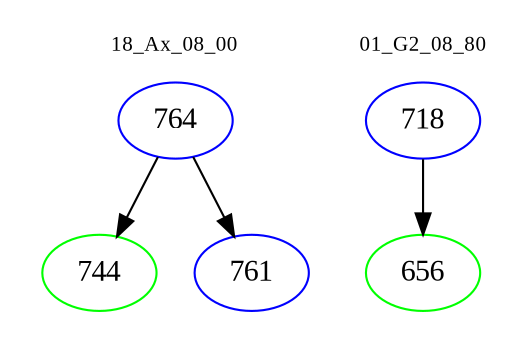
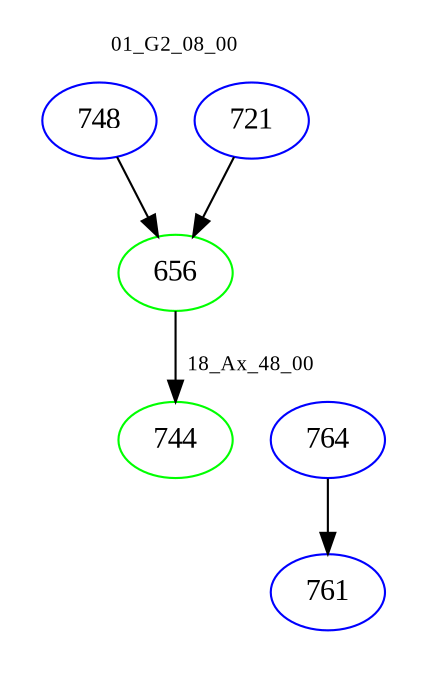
(176, 45) -> (252, 365)
(424, 45) -> (176, 45)
none -> (252, 121)
(423, 121) -> (99, 121)
(142, 187) -> (176, 358)
